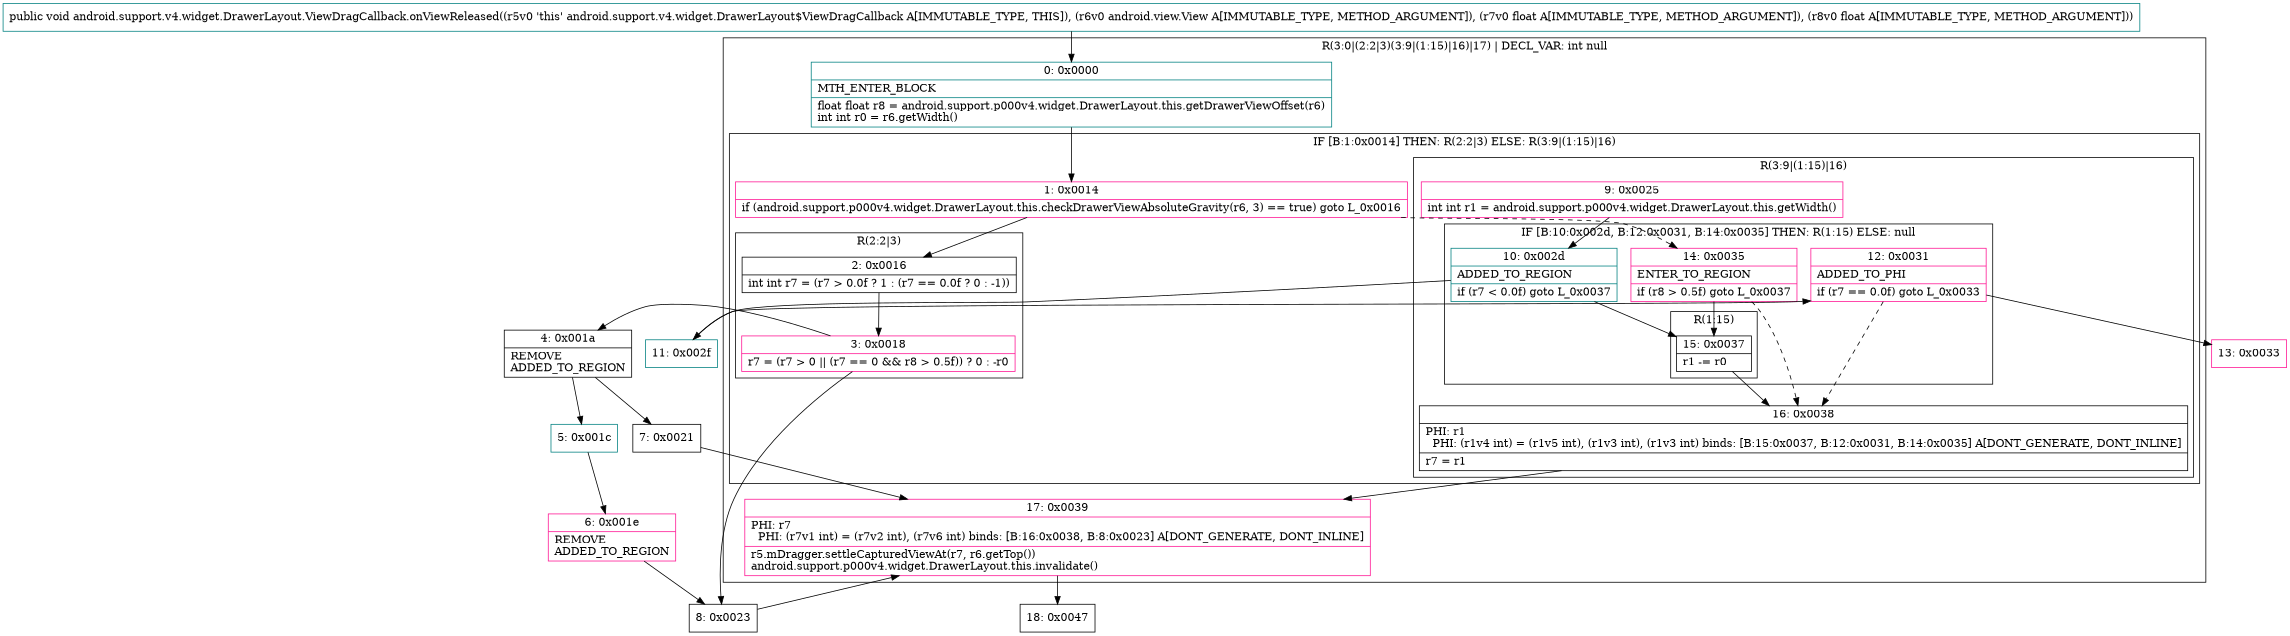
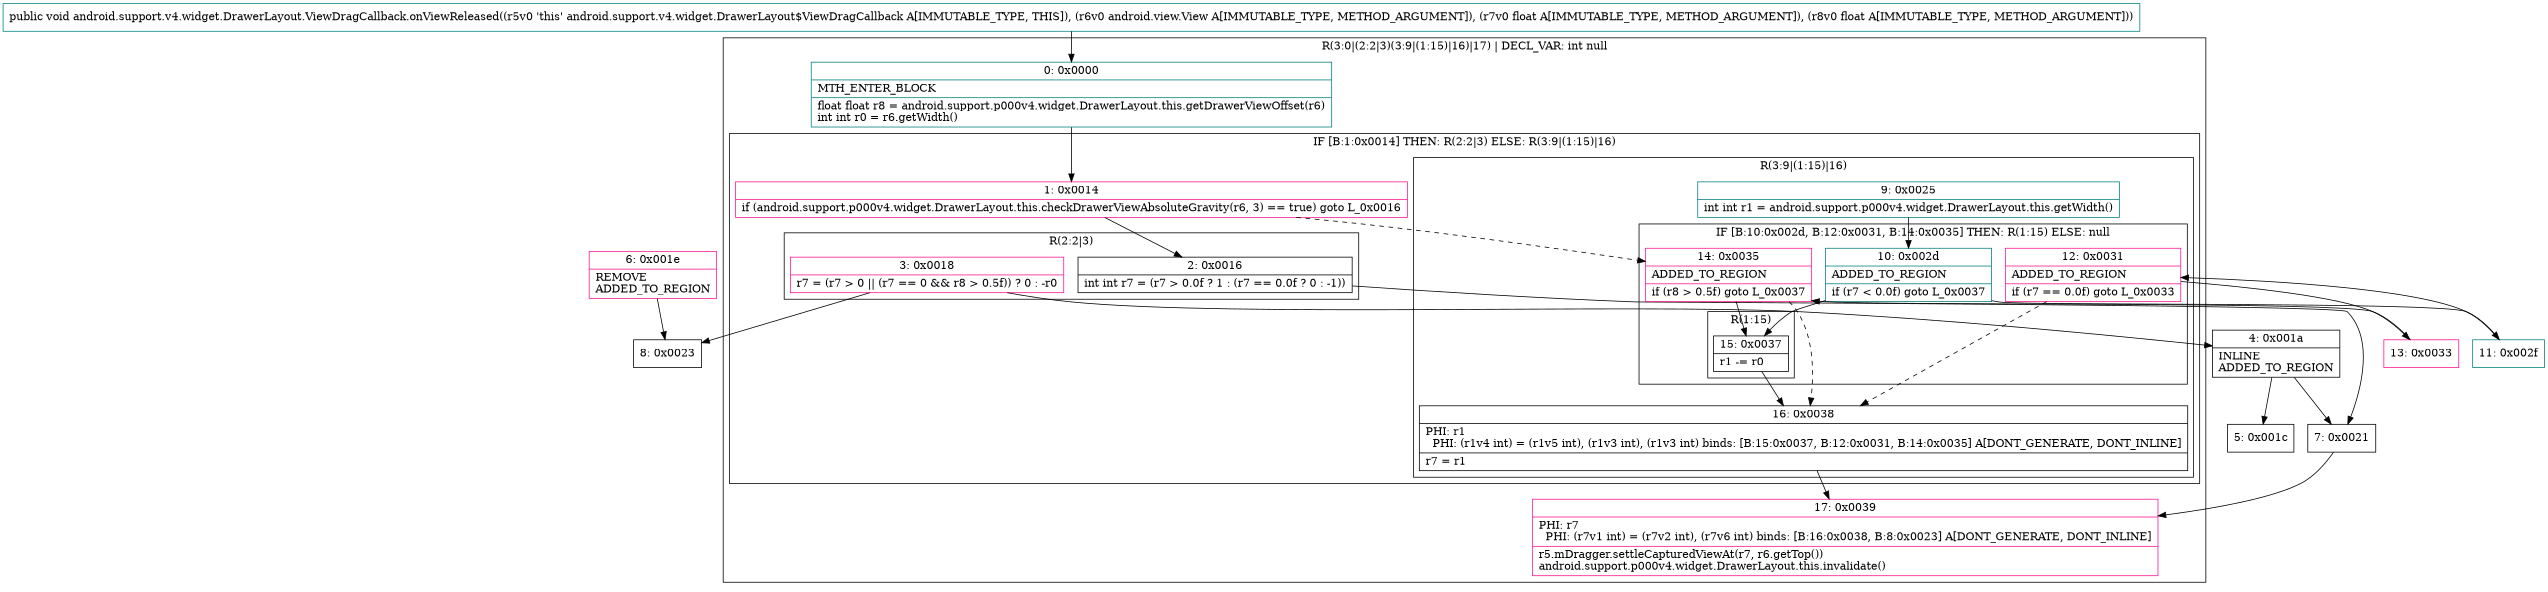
(1632, 200) -> (1909, 200)
(1694, 275) -> (1709, 275)
(1861, 275) -> (2069, 275)
none -> (2120, 304)
(879, 312) -> (1767, 303)
(536, 356) -> (2240, 356)
(584, 438) -> (2261, 438)
(596, 479) -> none
(824, 593) -> none
(1058, 618) -> none
